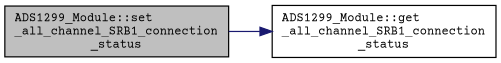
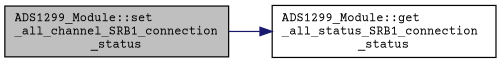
(384, 31) -> (384, 31)
